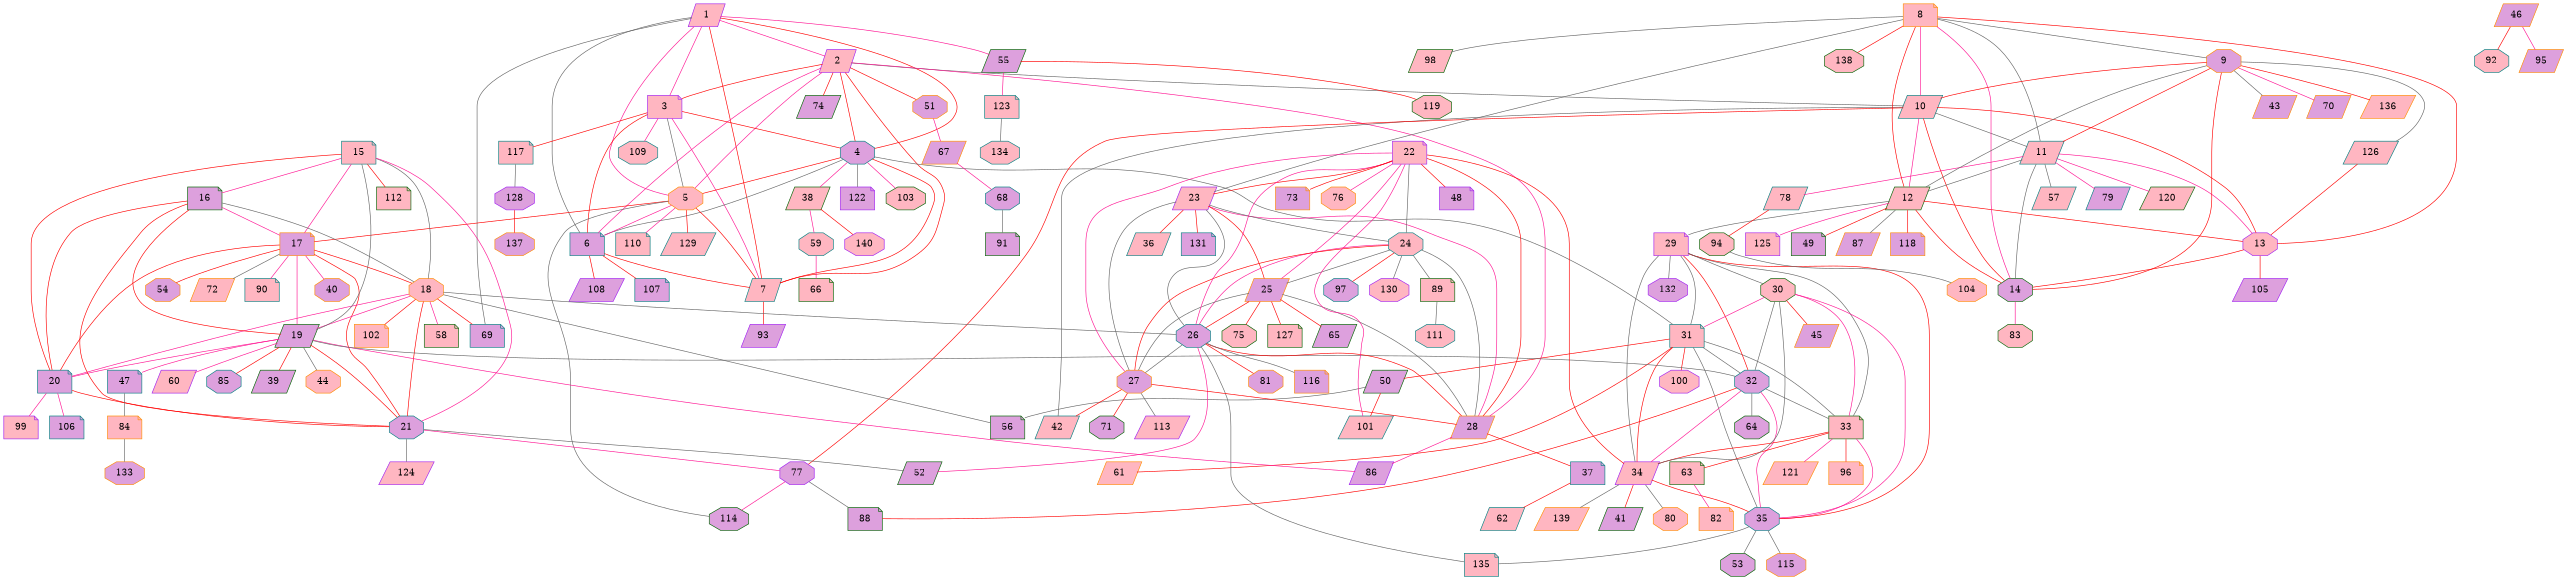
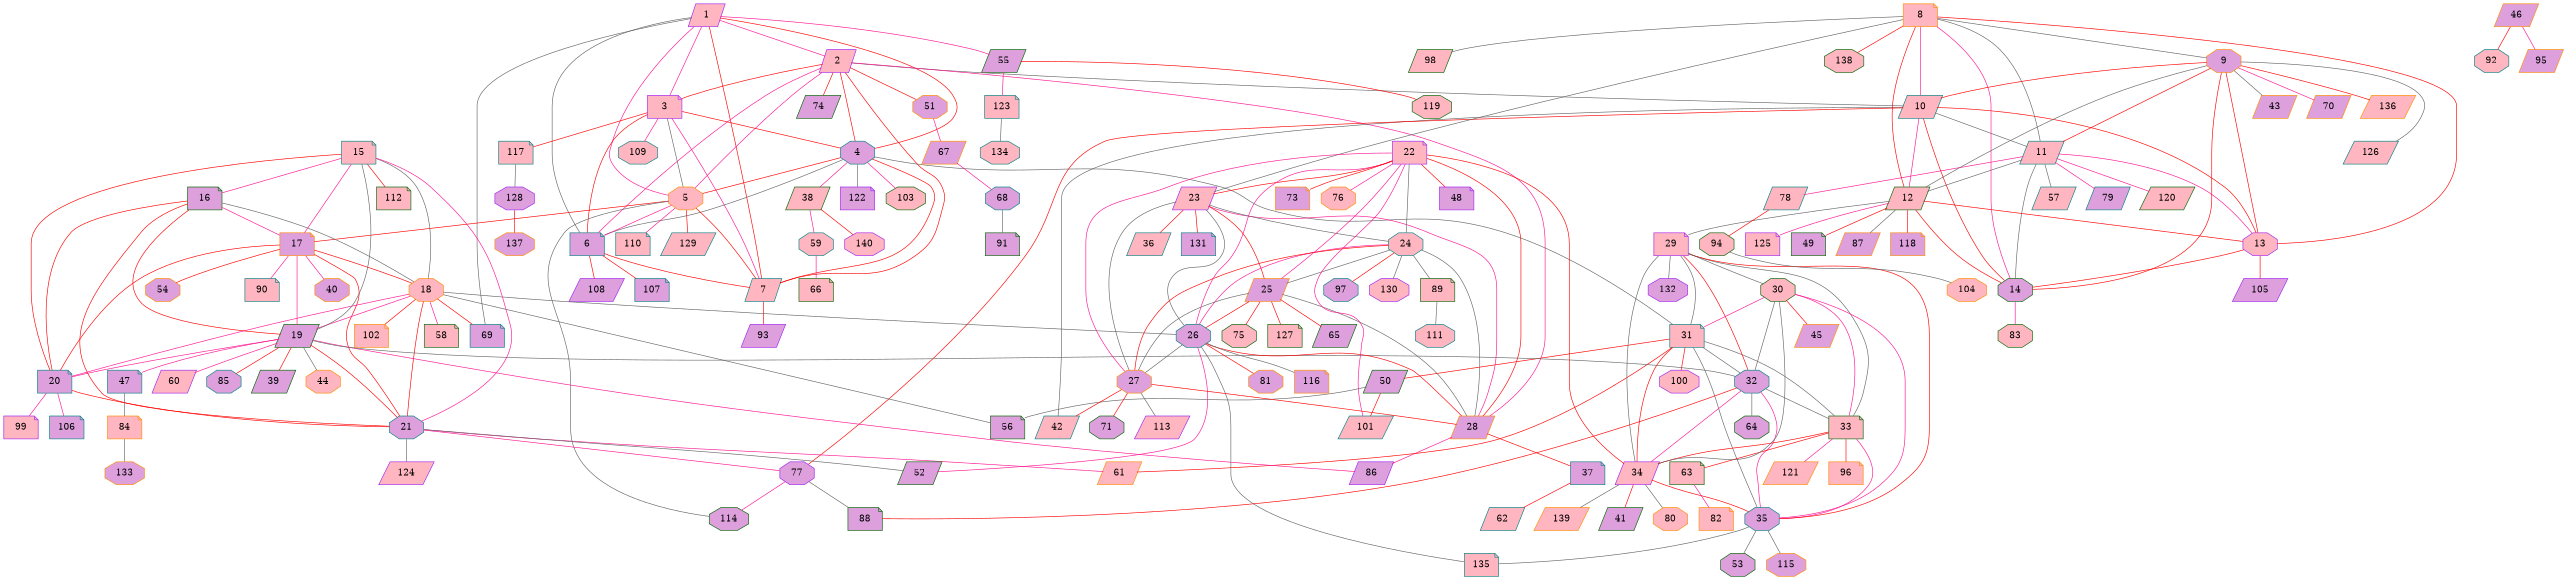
(2314, 200) -> (2242, 153)
(212, 290) -> none
none -> (763, 452)
